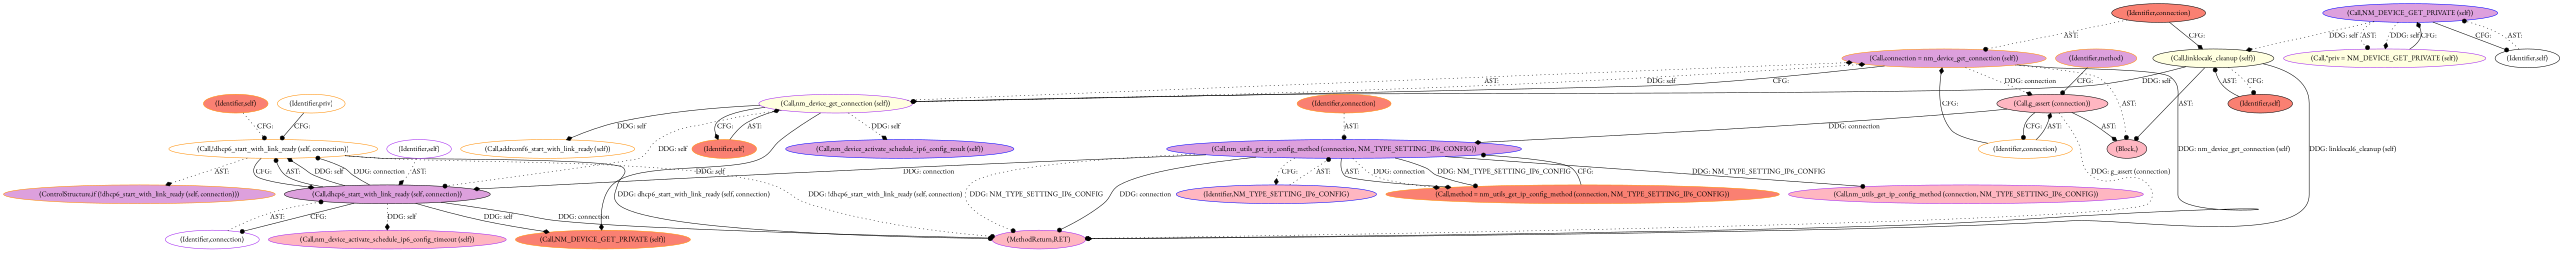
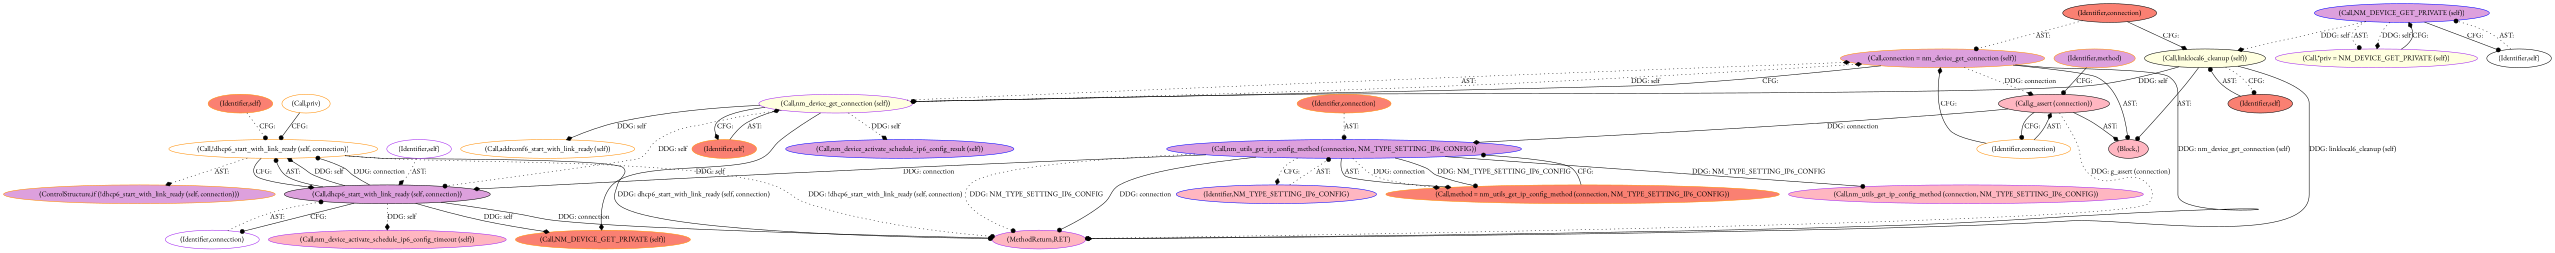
(2090, 75) -> (2089, 75)
(311, 104) -> (306, 104)
